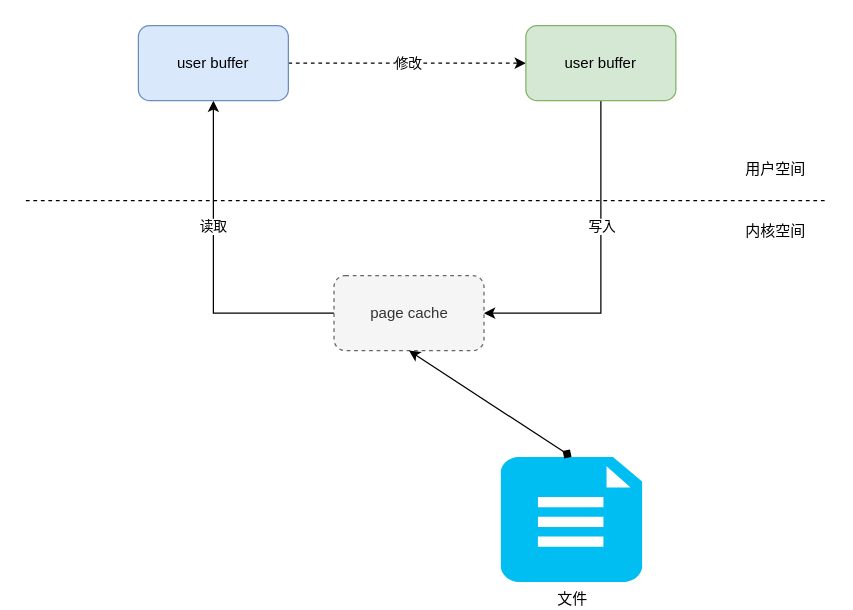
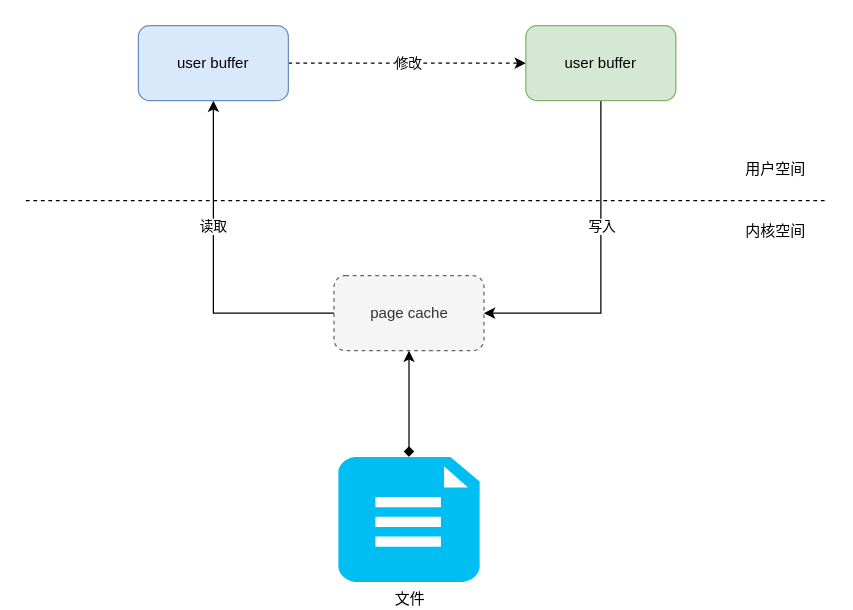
(571, 519) -> (409, 519)
